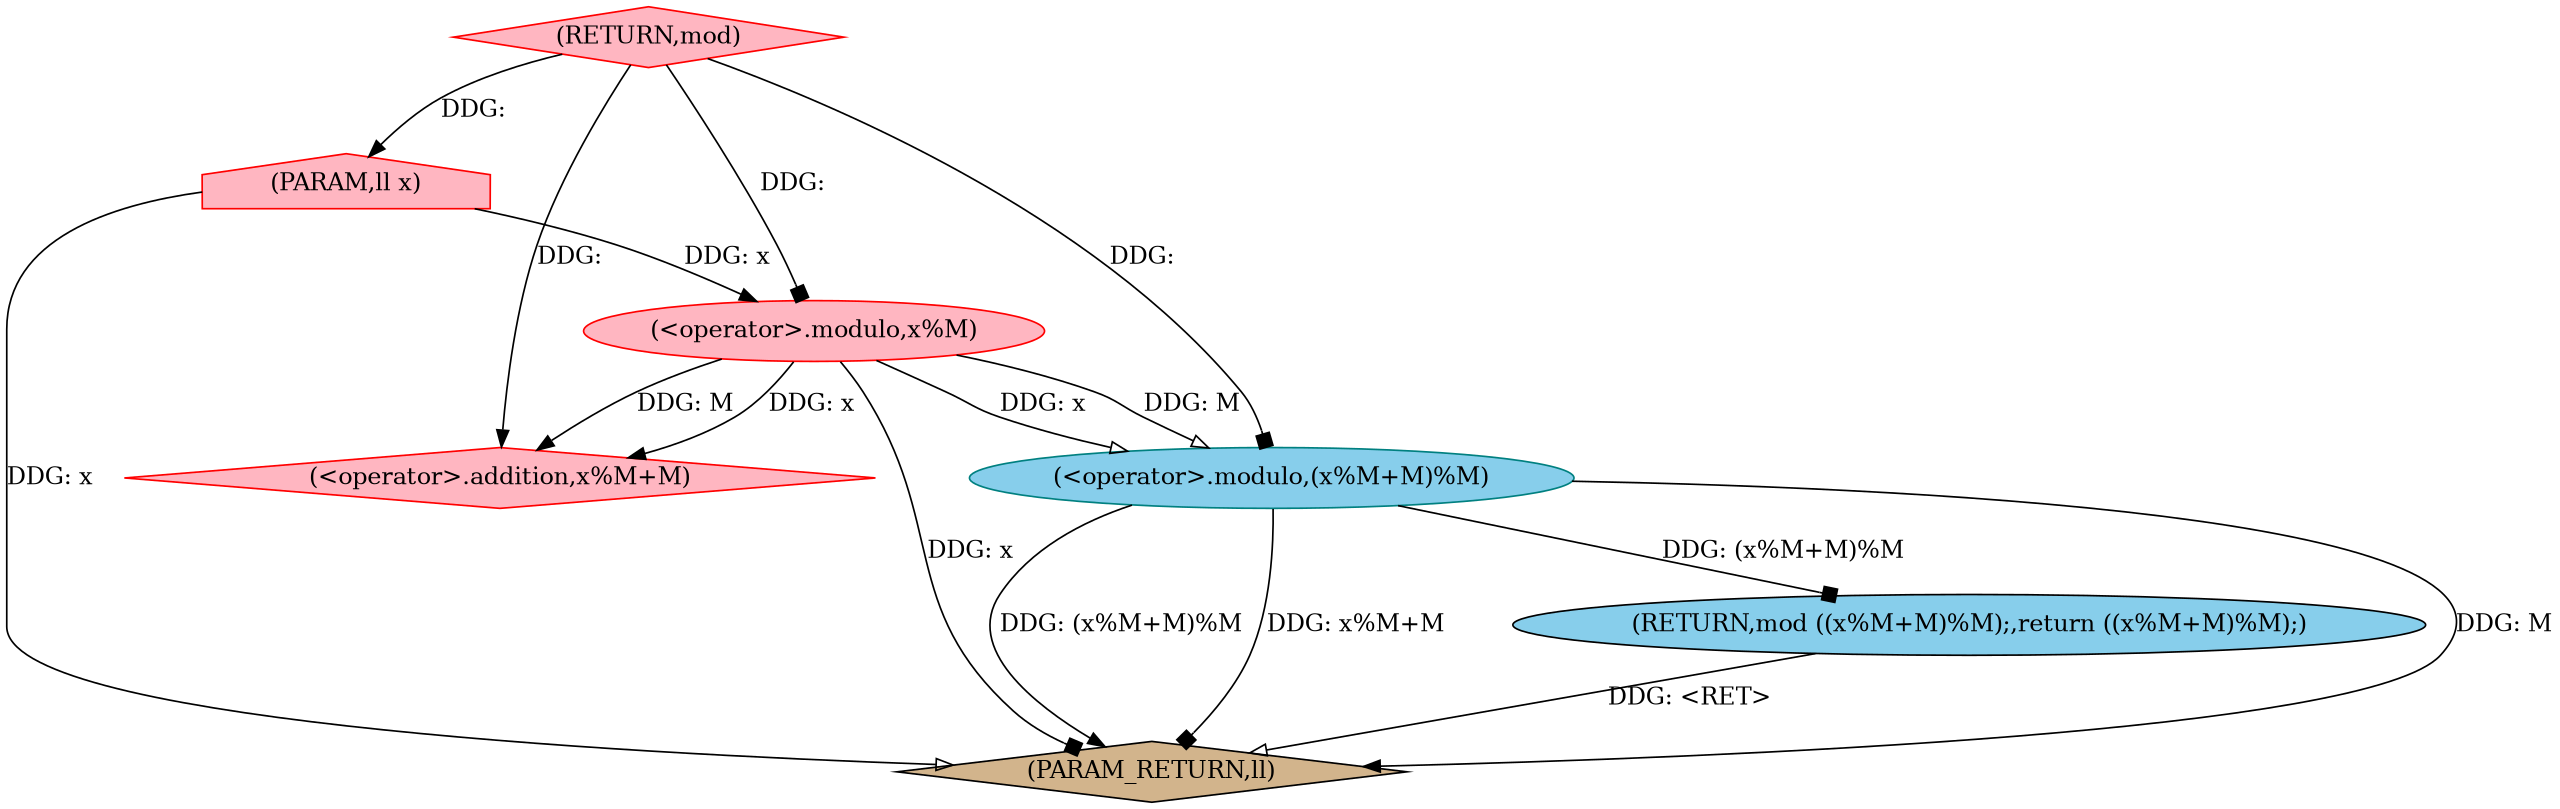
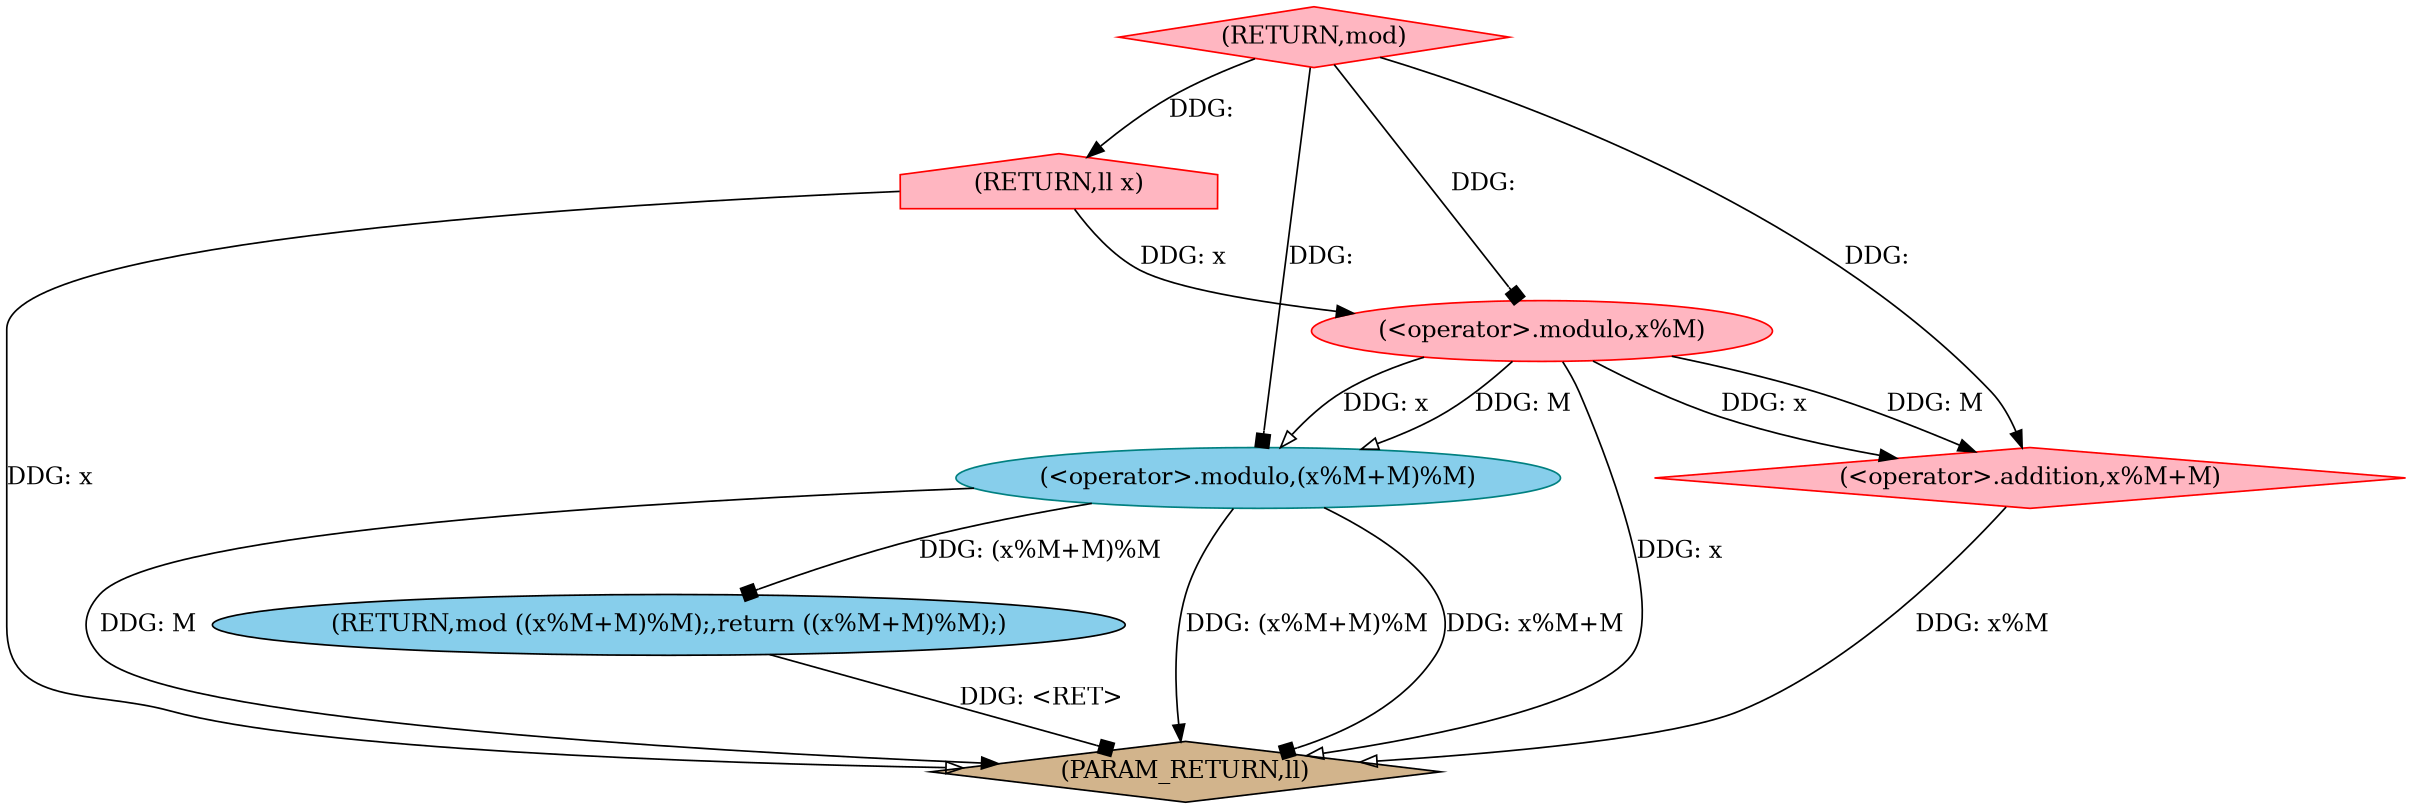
(346, 184) -> (1059, 184)
(929, 569) -> (1625, 661)
(1541, 702) -> (933, 700)
none -> (1726, 716)
